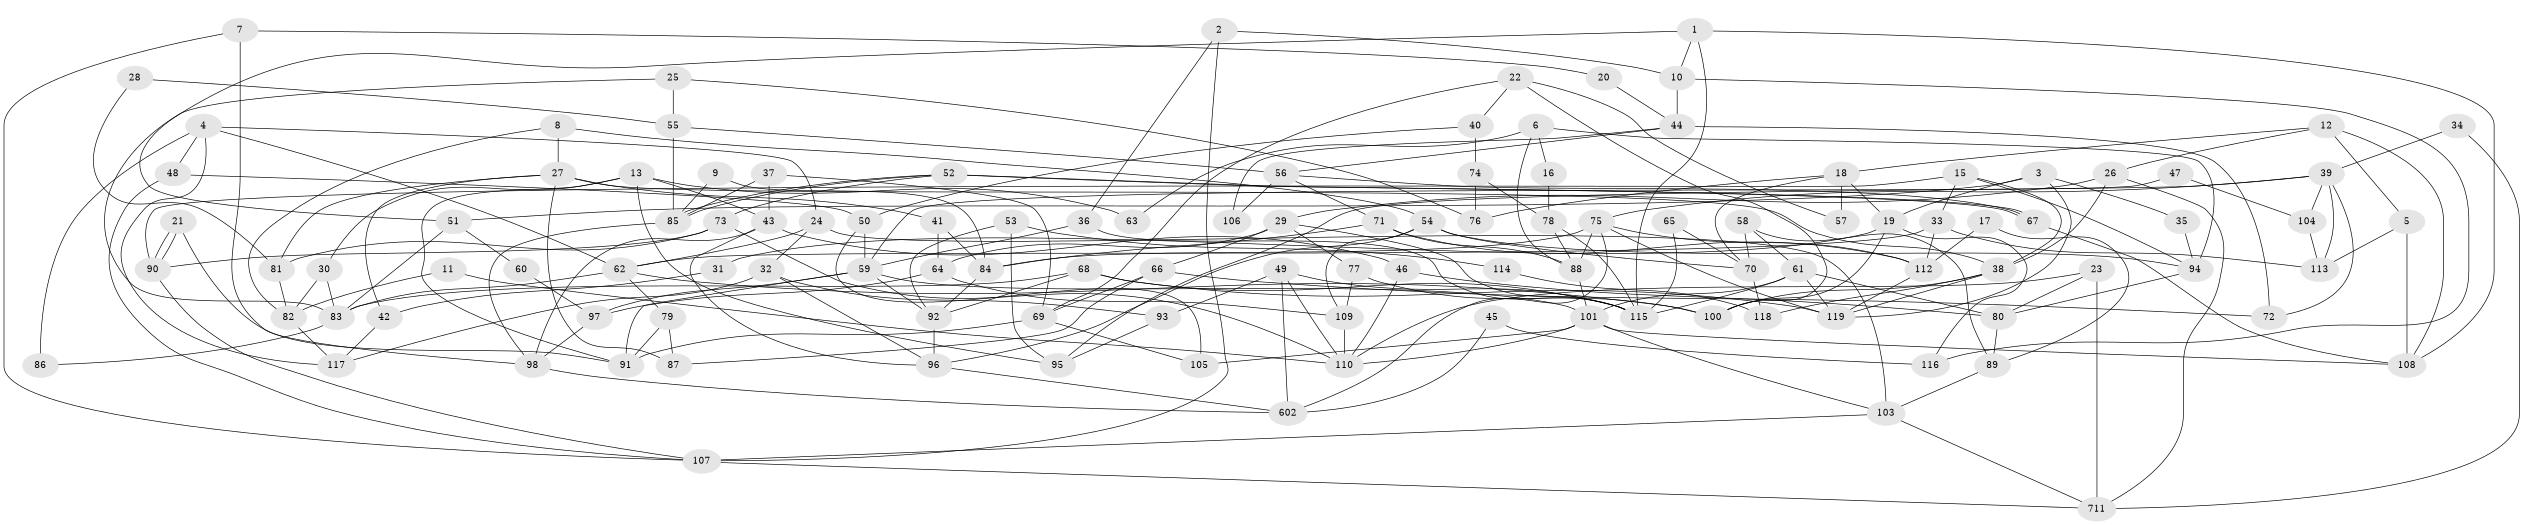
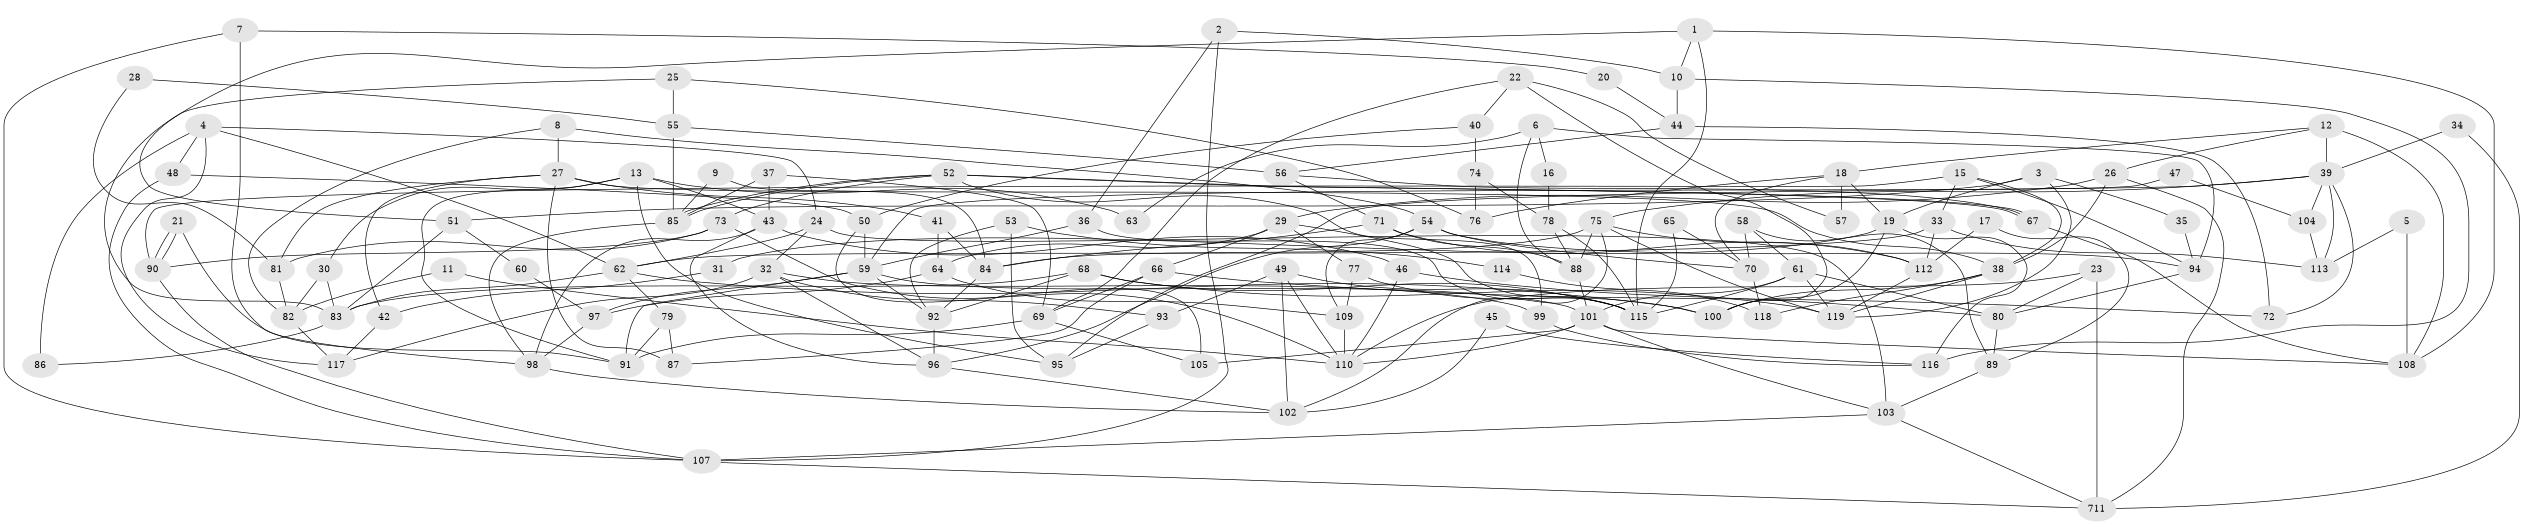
(2367, 174) -> (2326, 150)
(1232, 222) -> none
none -> (1540, 318)
(1288, 413) -> (1288, 413)
